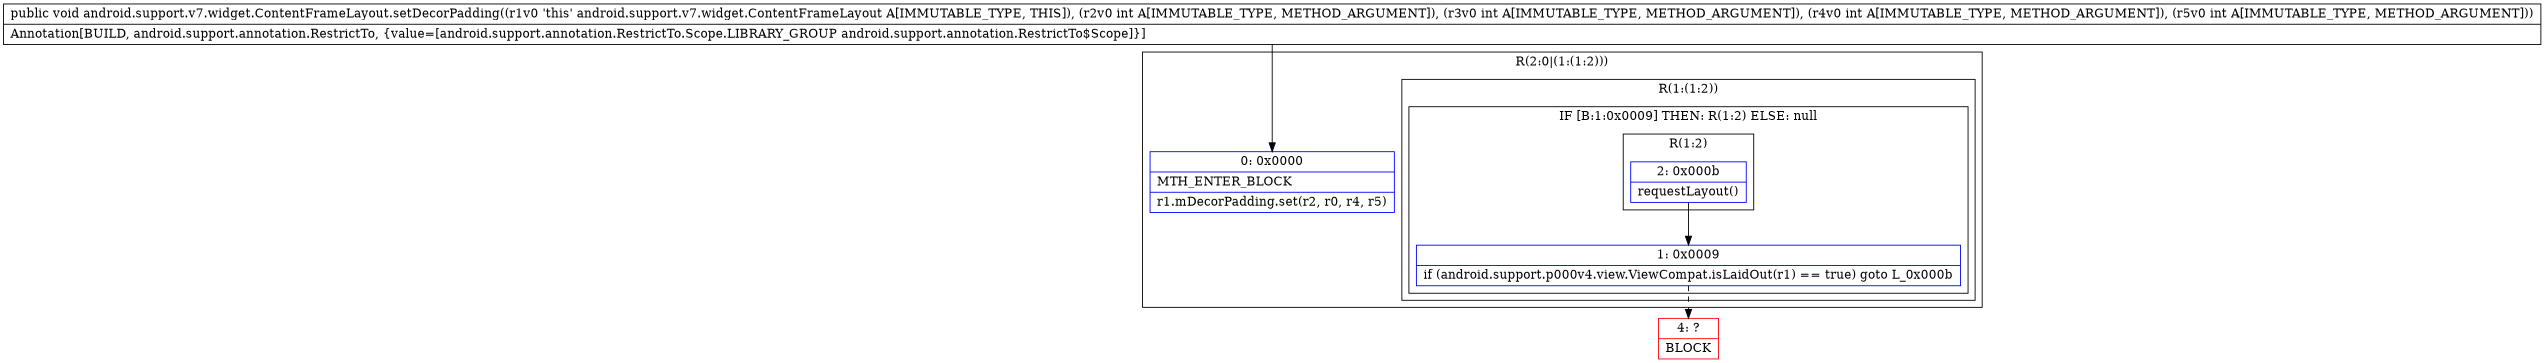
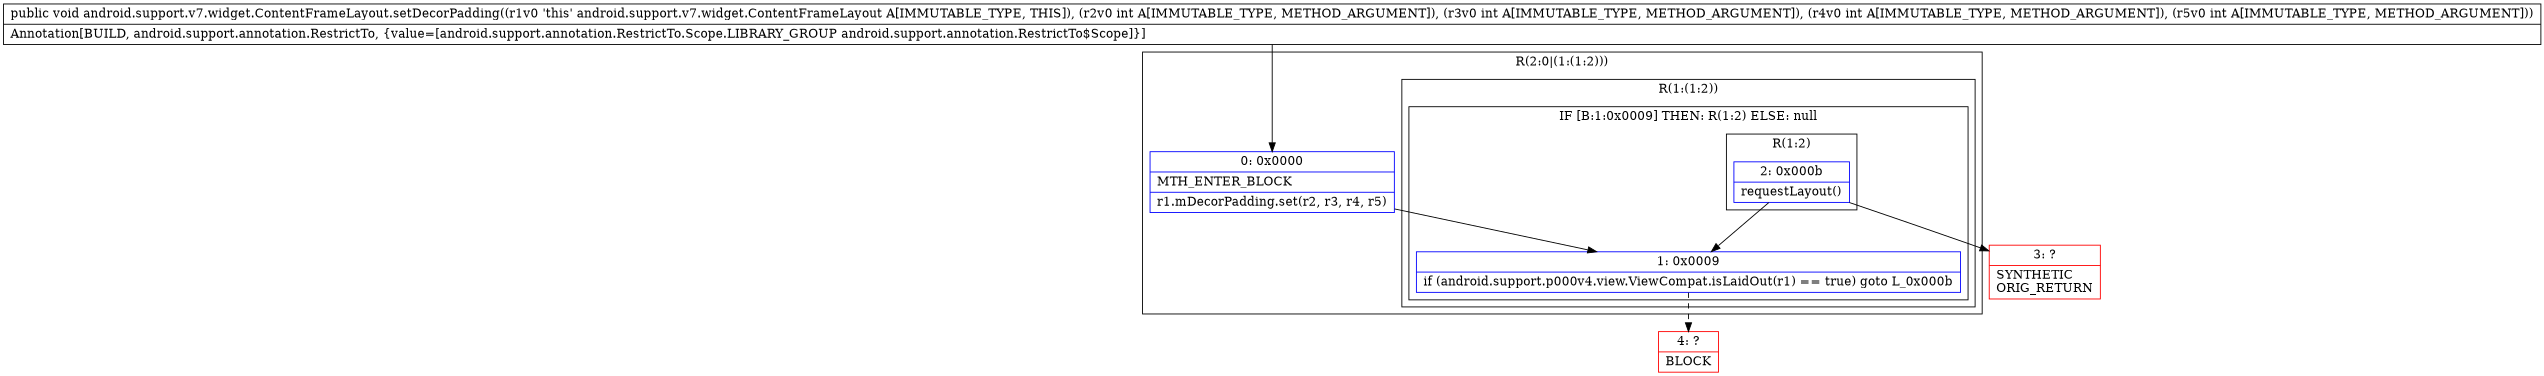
(1272, 202) -> (1272, 202)
none -> (1491, 229)
none -> (2045, 272)
